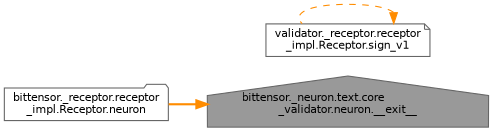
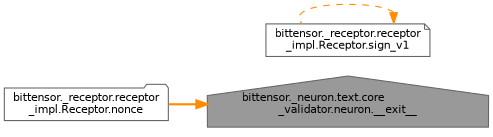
(348, 40) -> (348, 40)
(86, 104) -> (86, 104)
